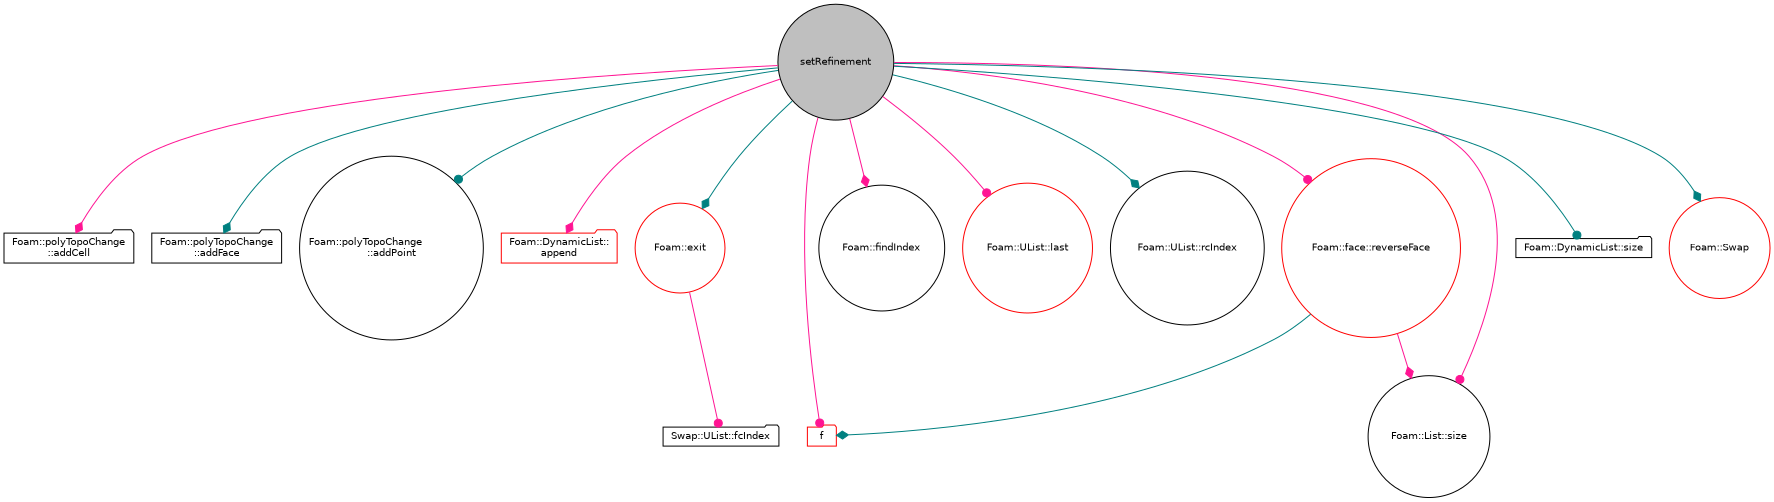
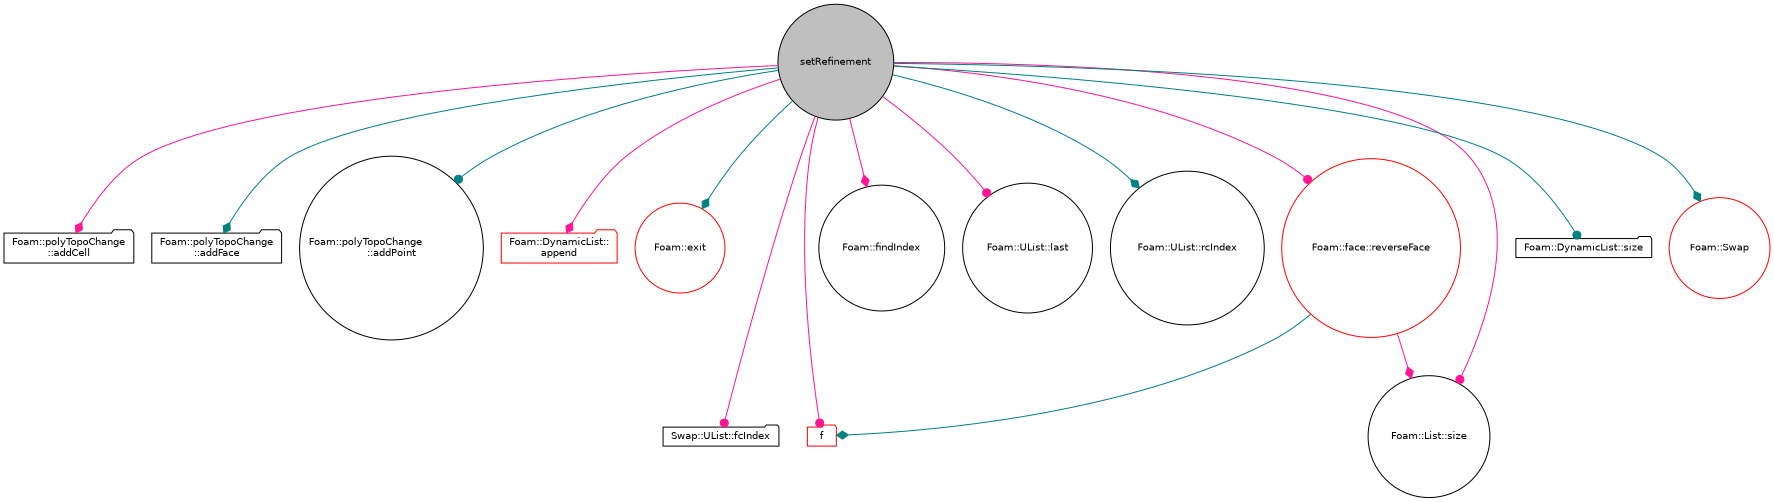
(1028, 248) -> (1028, 248)
(703, 356) -> (767, 267)
